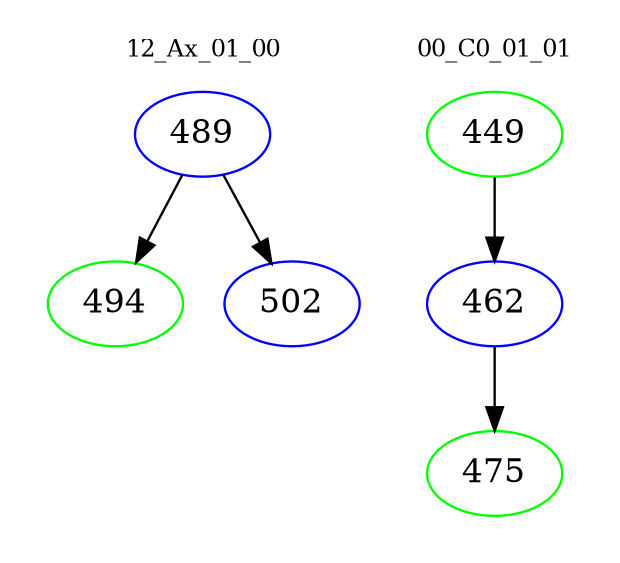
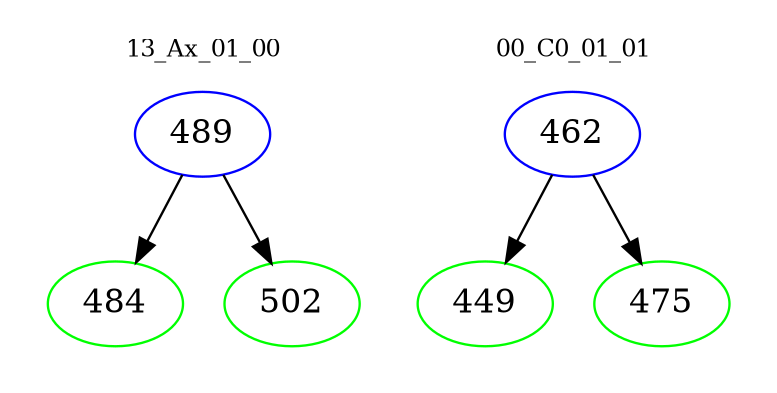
(204, 51) -> (204, 51)
(495, 208) -> (535, 208)
(115, 304) -> (115, 304)
(292, 304) -> (292, 304)
